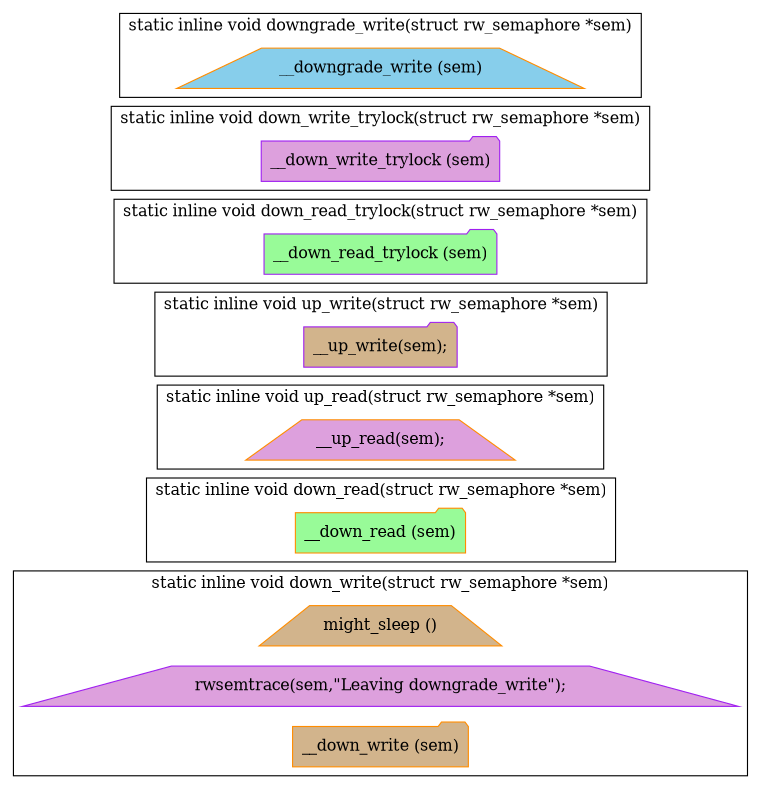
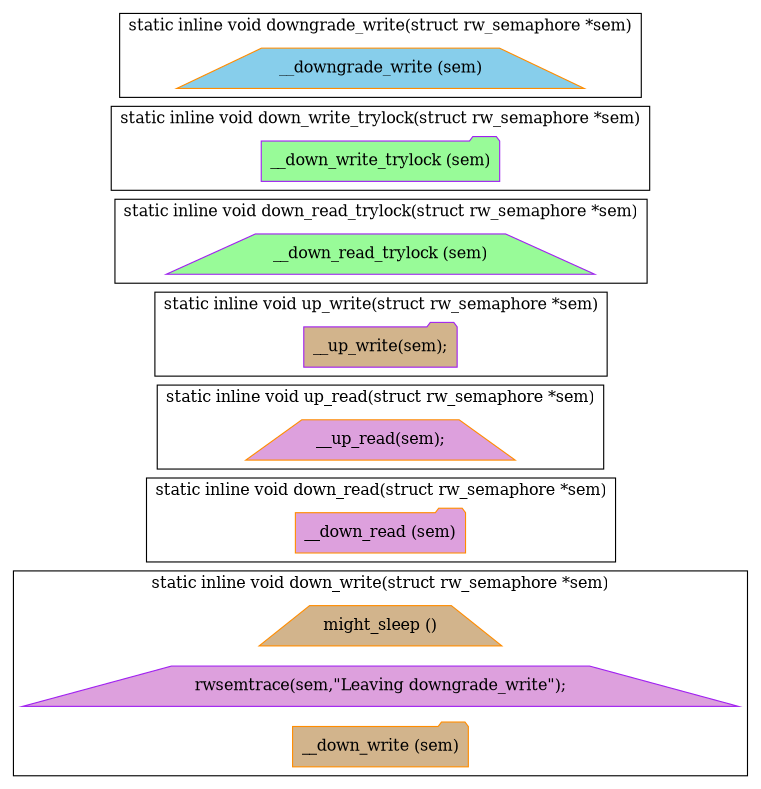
(380, 161) -> (380, 161)
(380, 254) -> (380, 254)
(380, 533) -> (380, 533)
